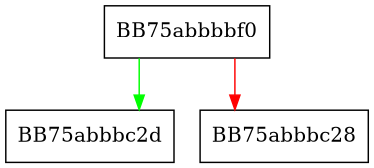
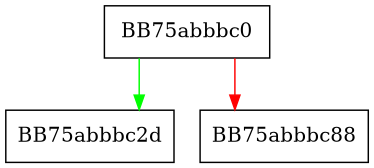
(187, 32) -> (187, 32)
(284, 136) -> (284, 136)
